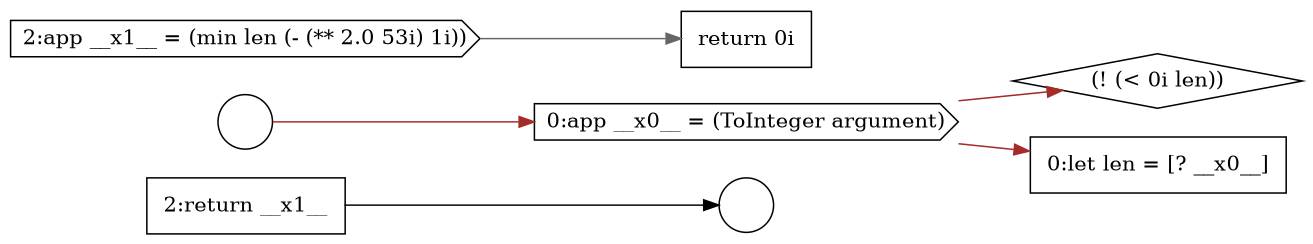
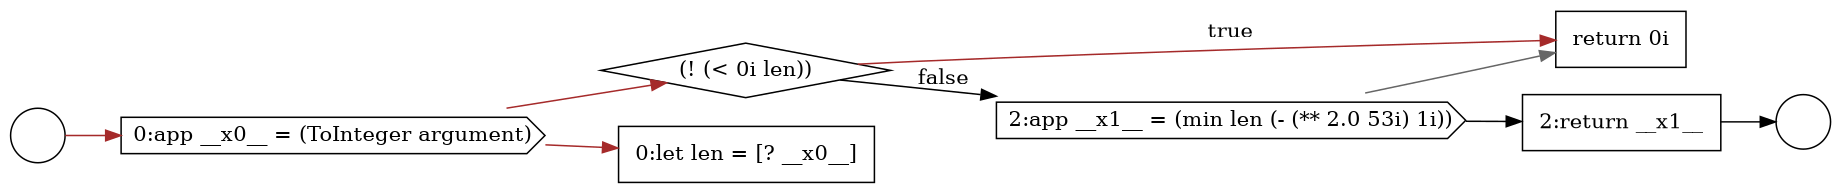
none -> (1199, 51)
none -> (910, 87)
none -> (1486, 121)
